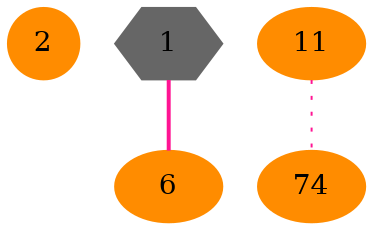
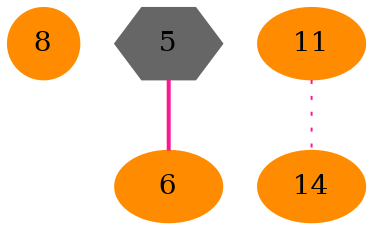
(44, 44) -> (44, 44)
(169, 44) -> (169, 44)
(312, 187) -> (312, 187)
